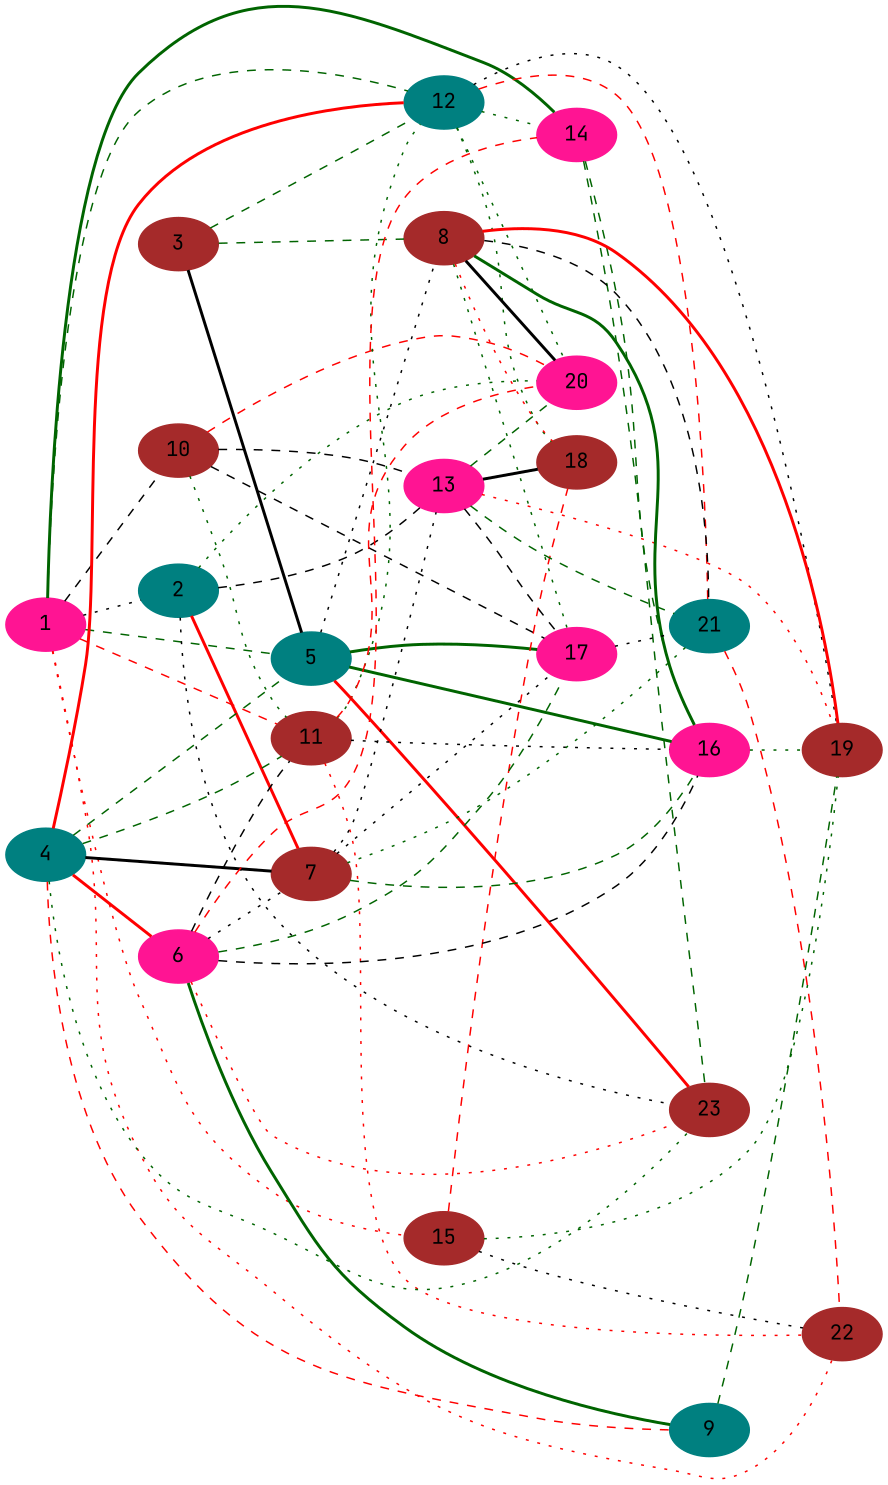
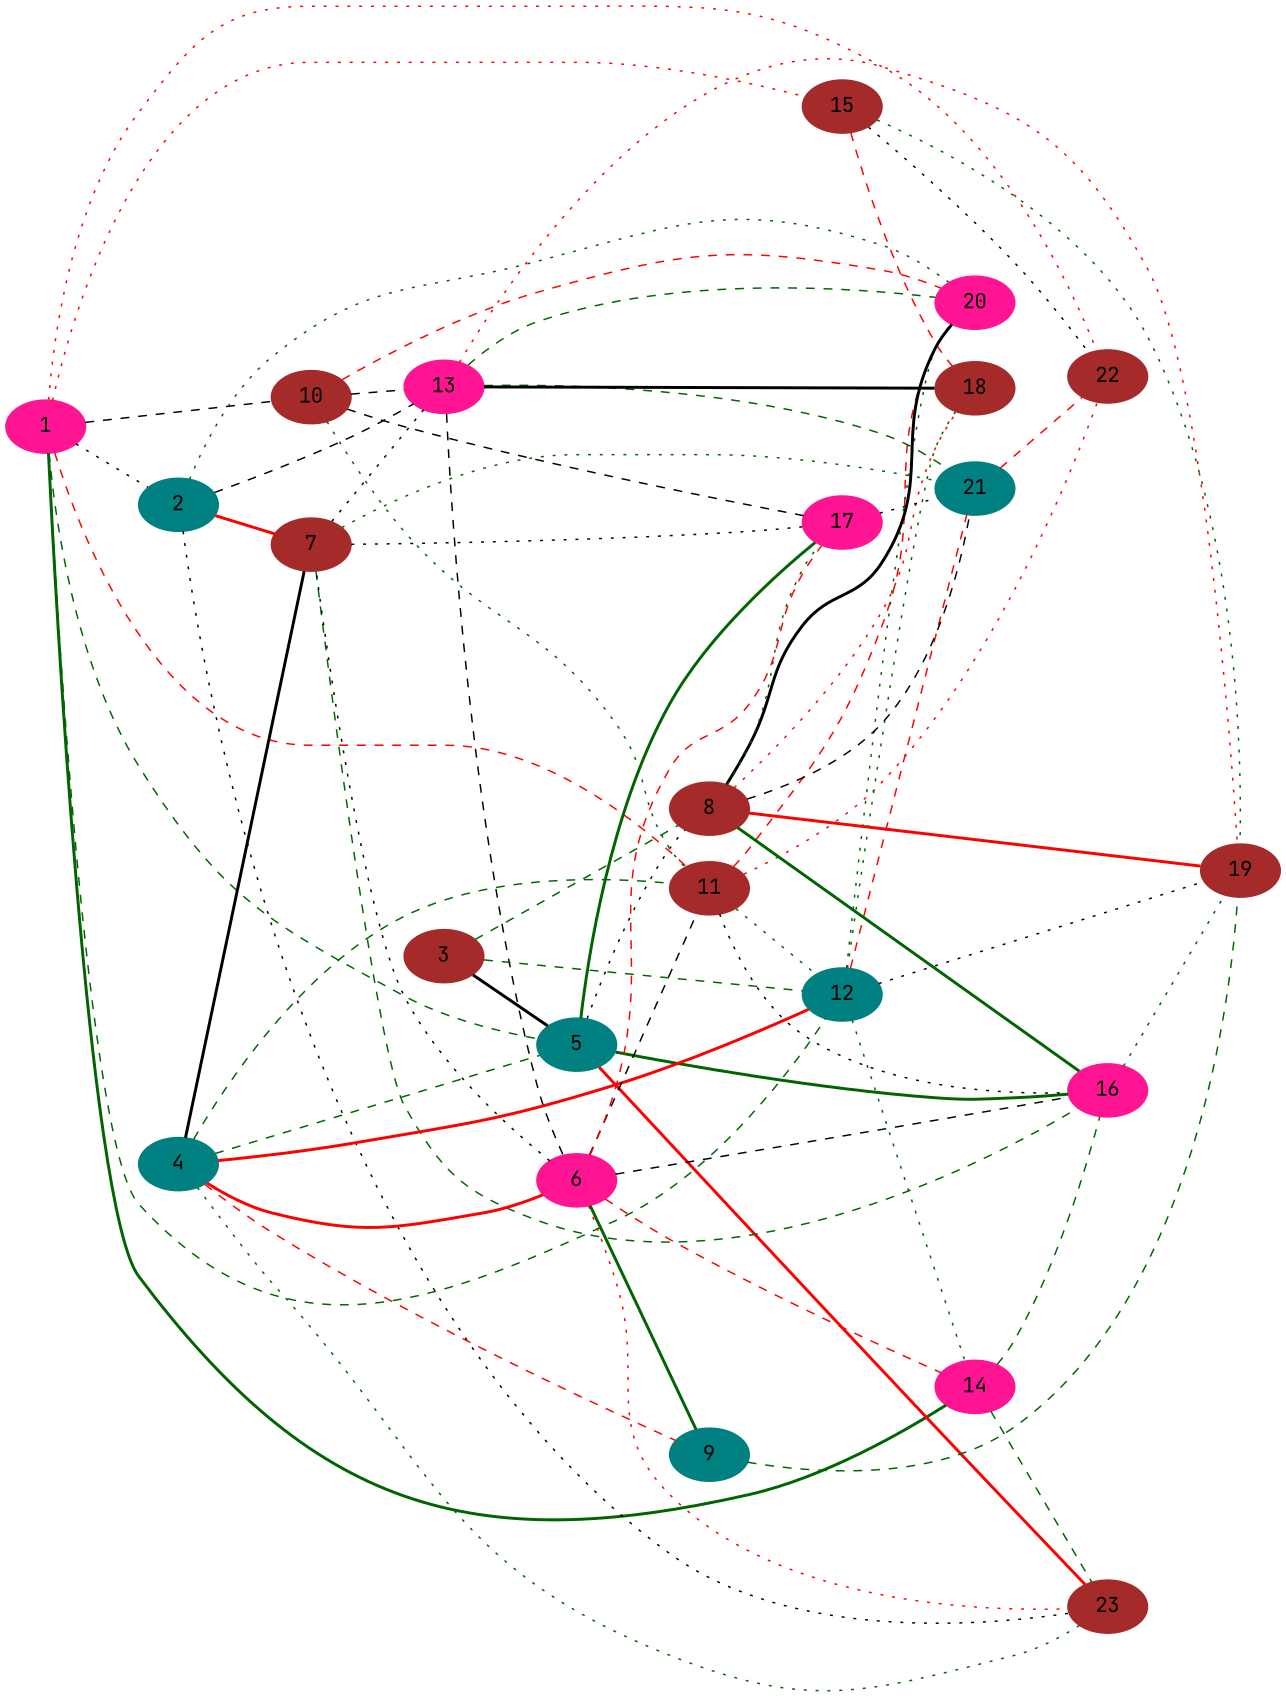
(510, 570) -> (481, 789)
(428, 864) -> (658, 792)
